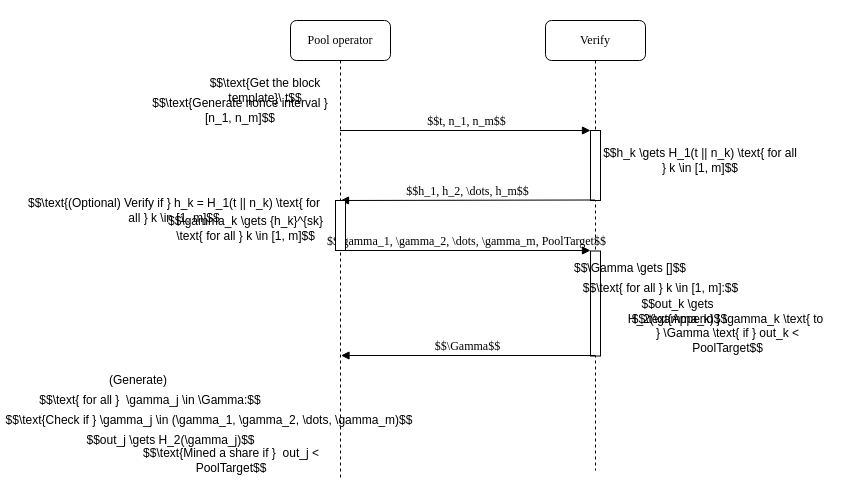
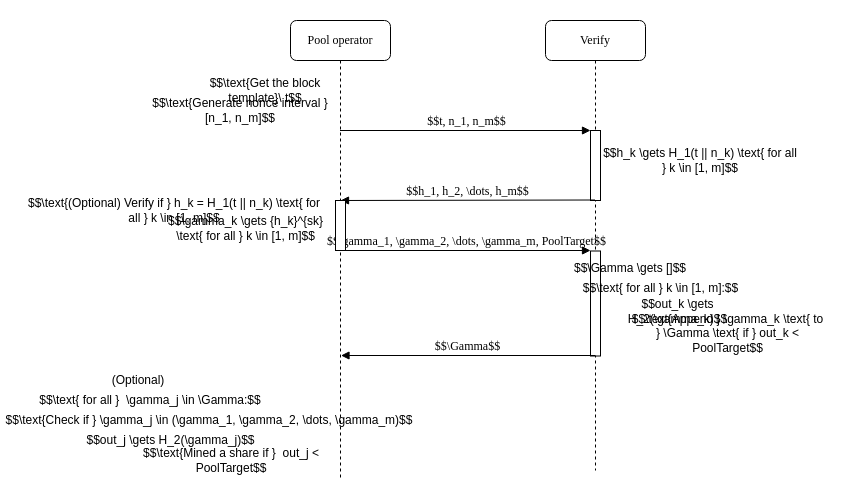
(139, 381) -> (139, 381)
